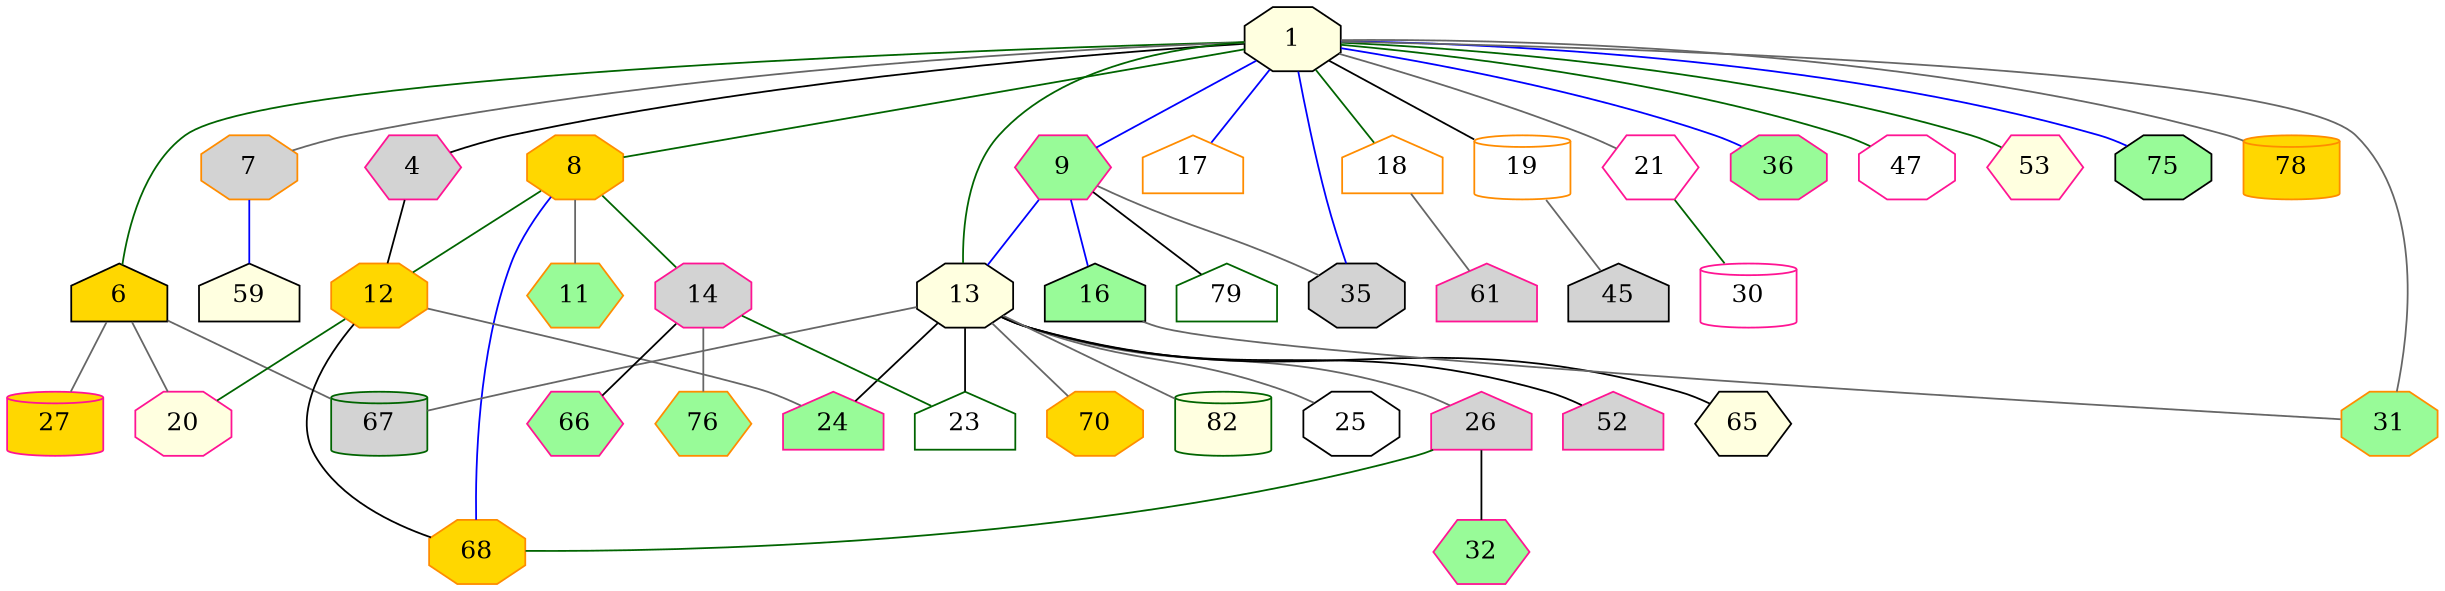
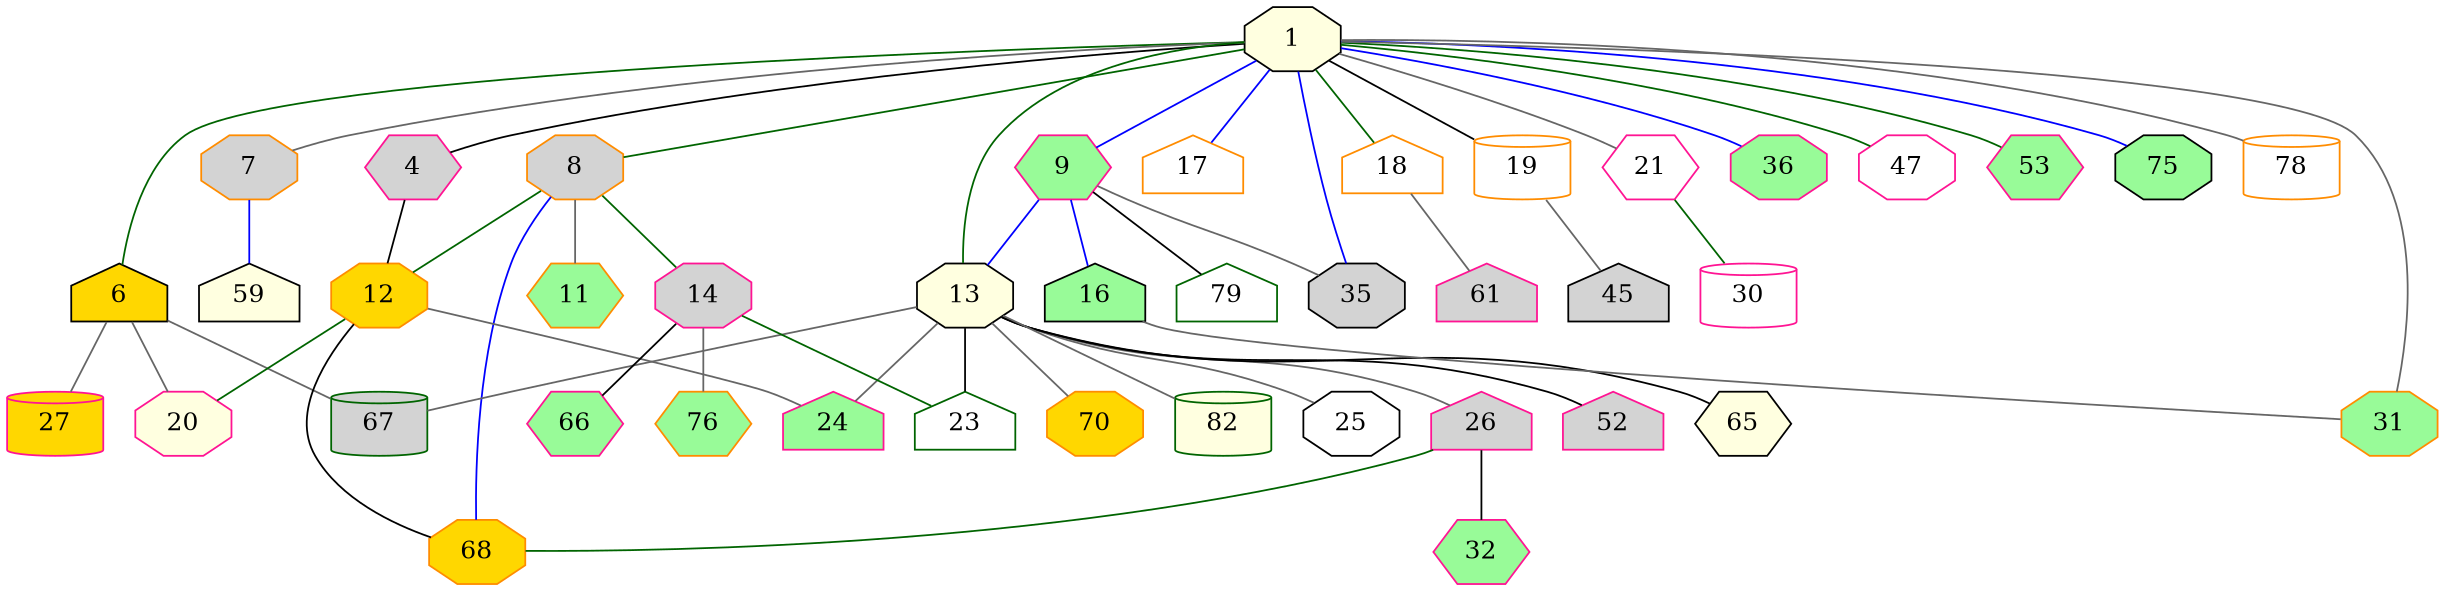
(575, 167) -> (575, 167)
(2035, 167) -> (2035, 167)
(2292, 167) -> (2292, 167)
(897, 362) -> (897, 362)
